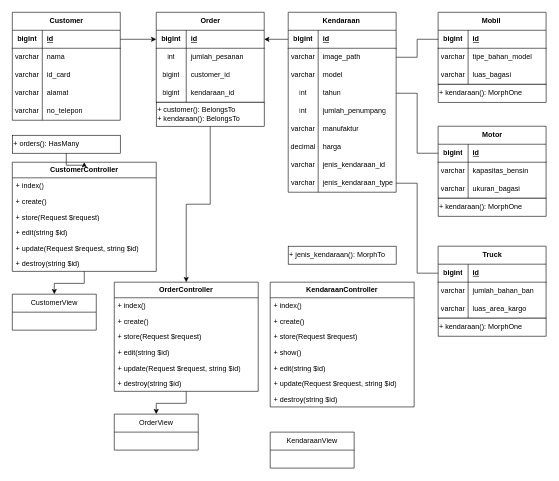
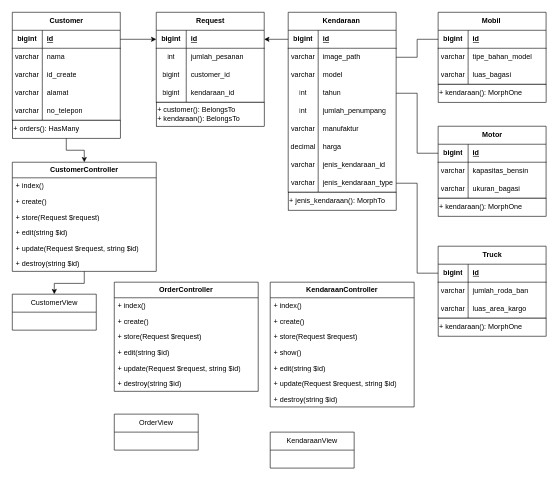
(211, 21) -> (211, 21)
(60, 75) -> (64, 75)
(66, 144) -> (66, 129)
(186, 204) -> none
(342, 255) -> (342, 201)
(504, 291) -> (502, 291)
(156, 405) -> none
